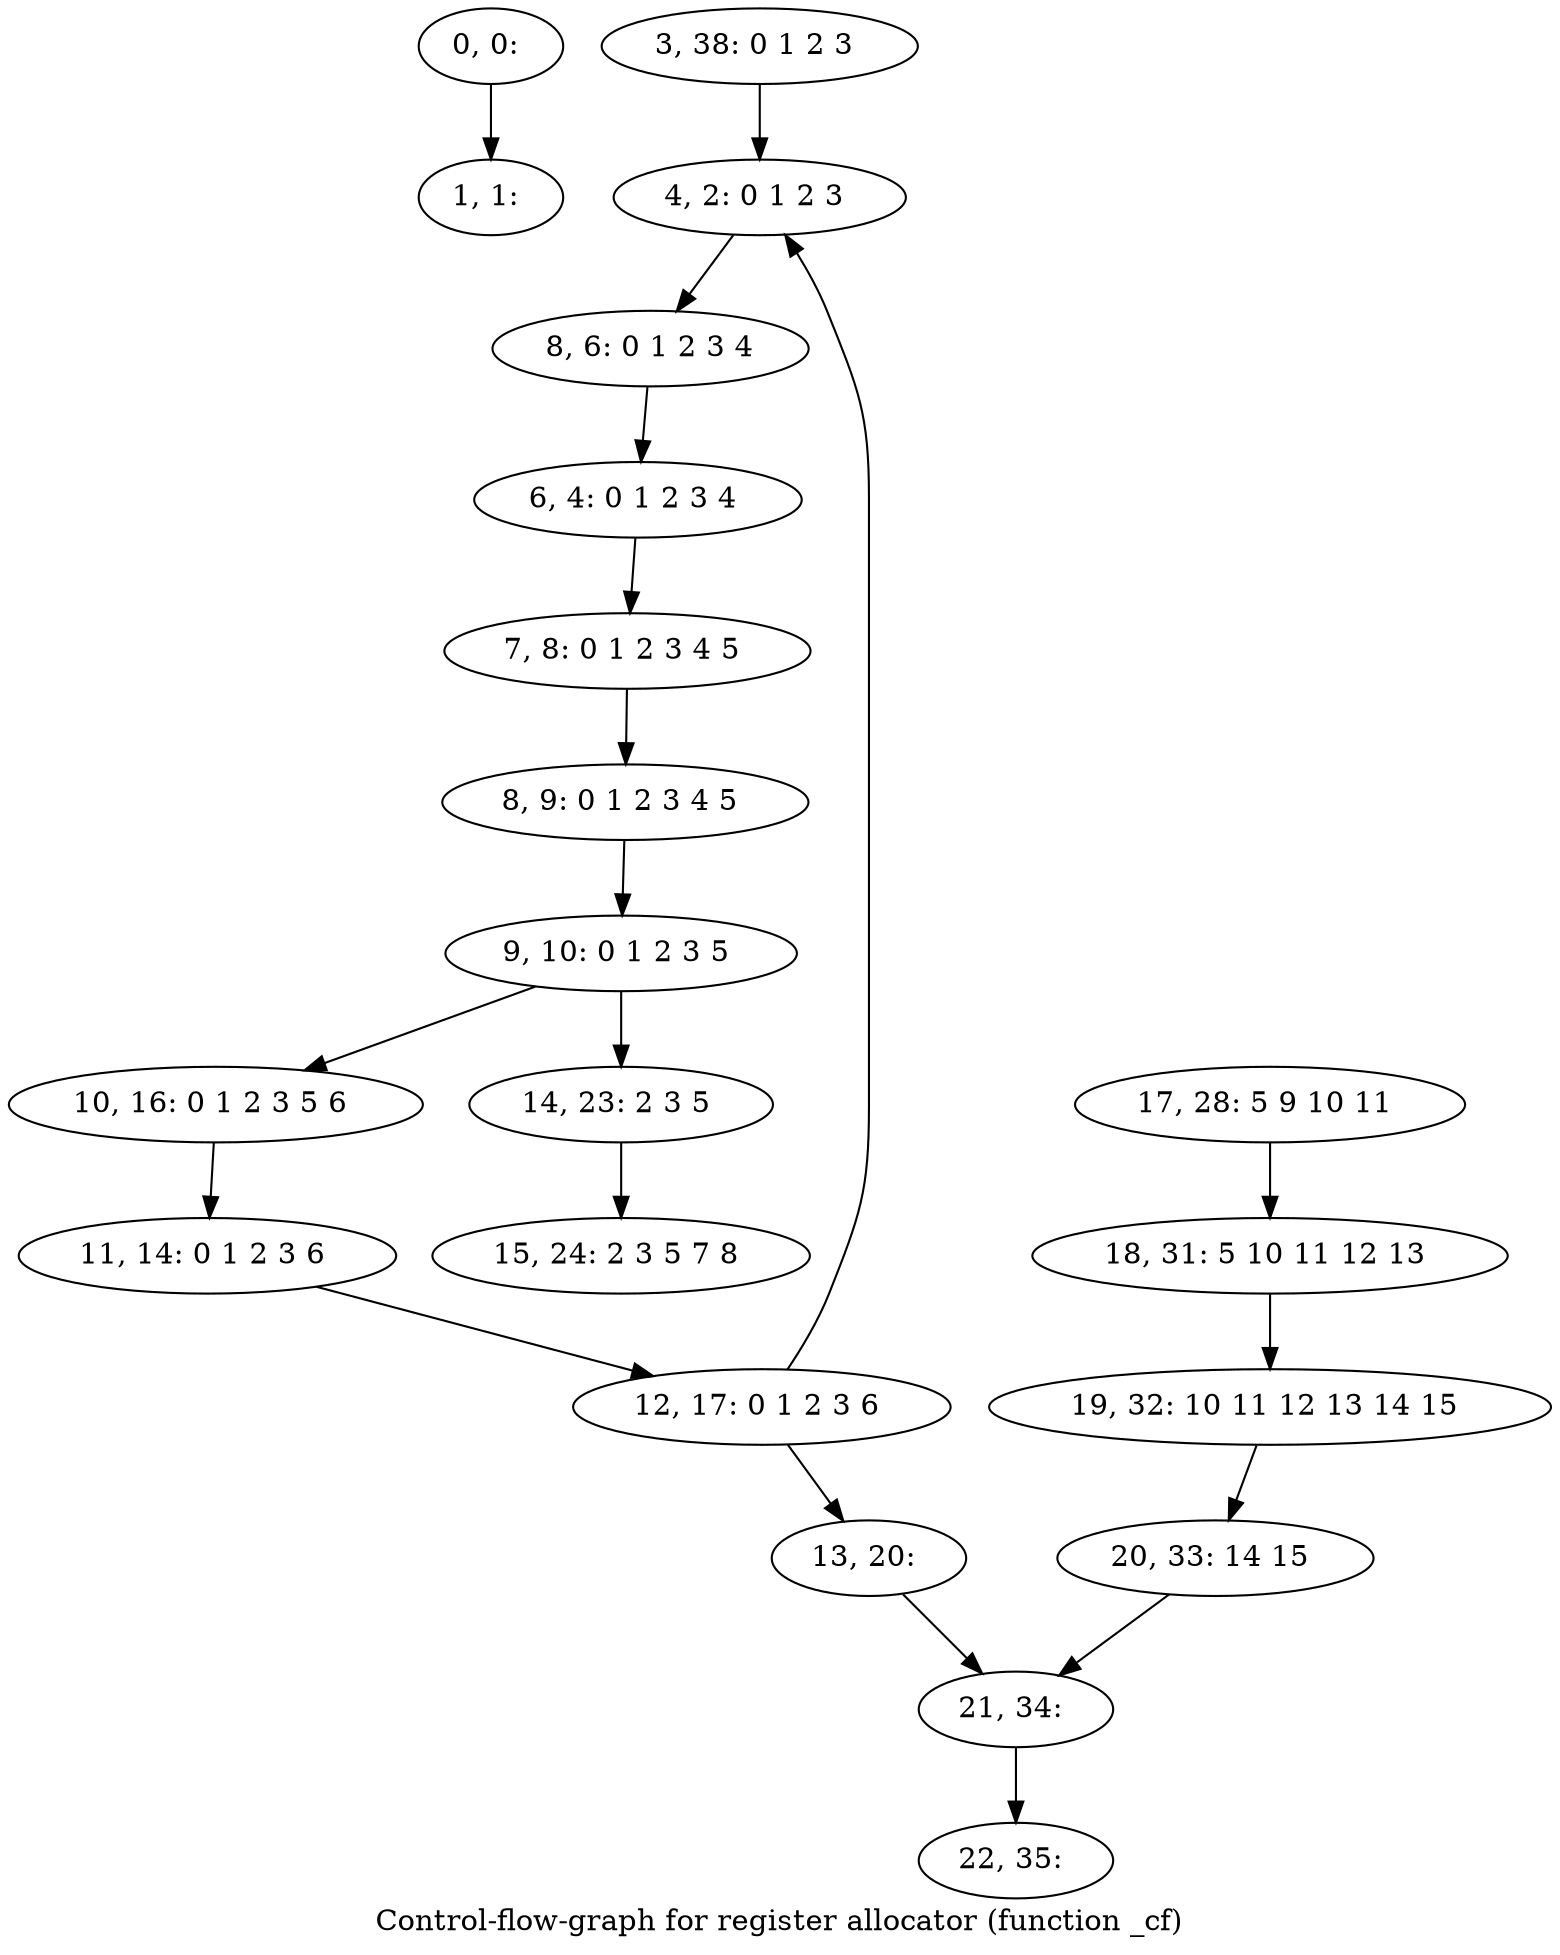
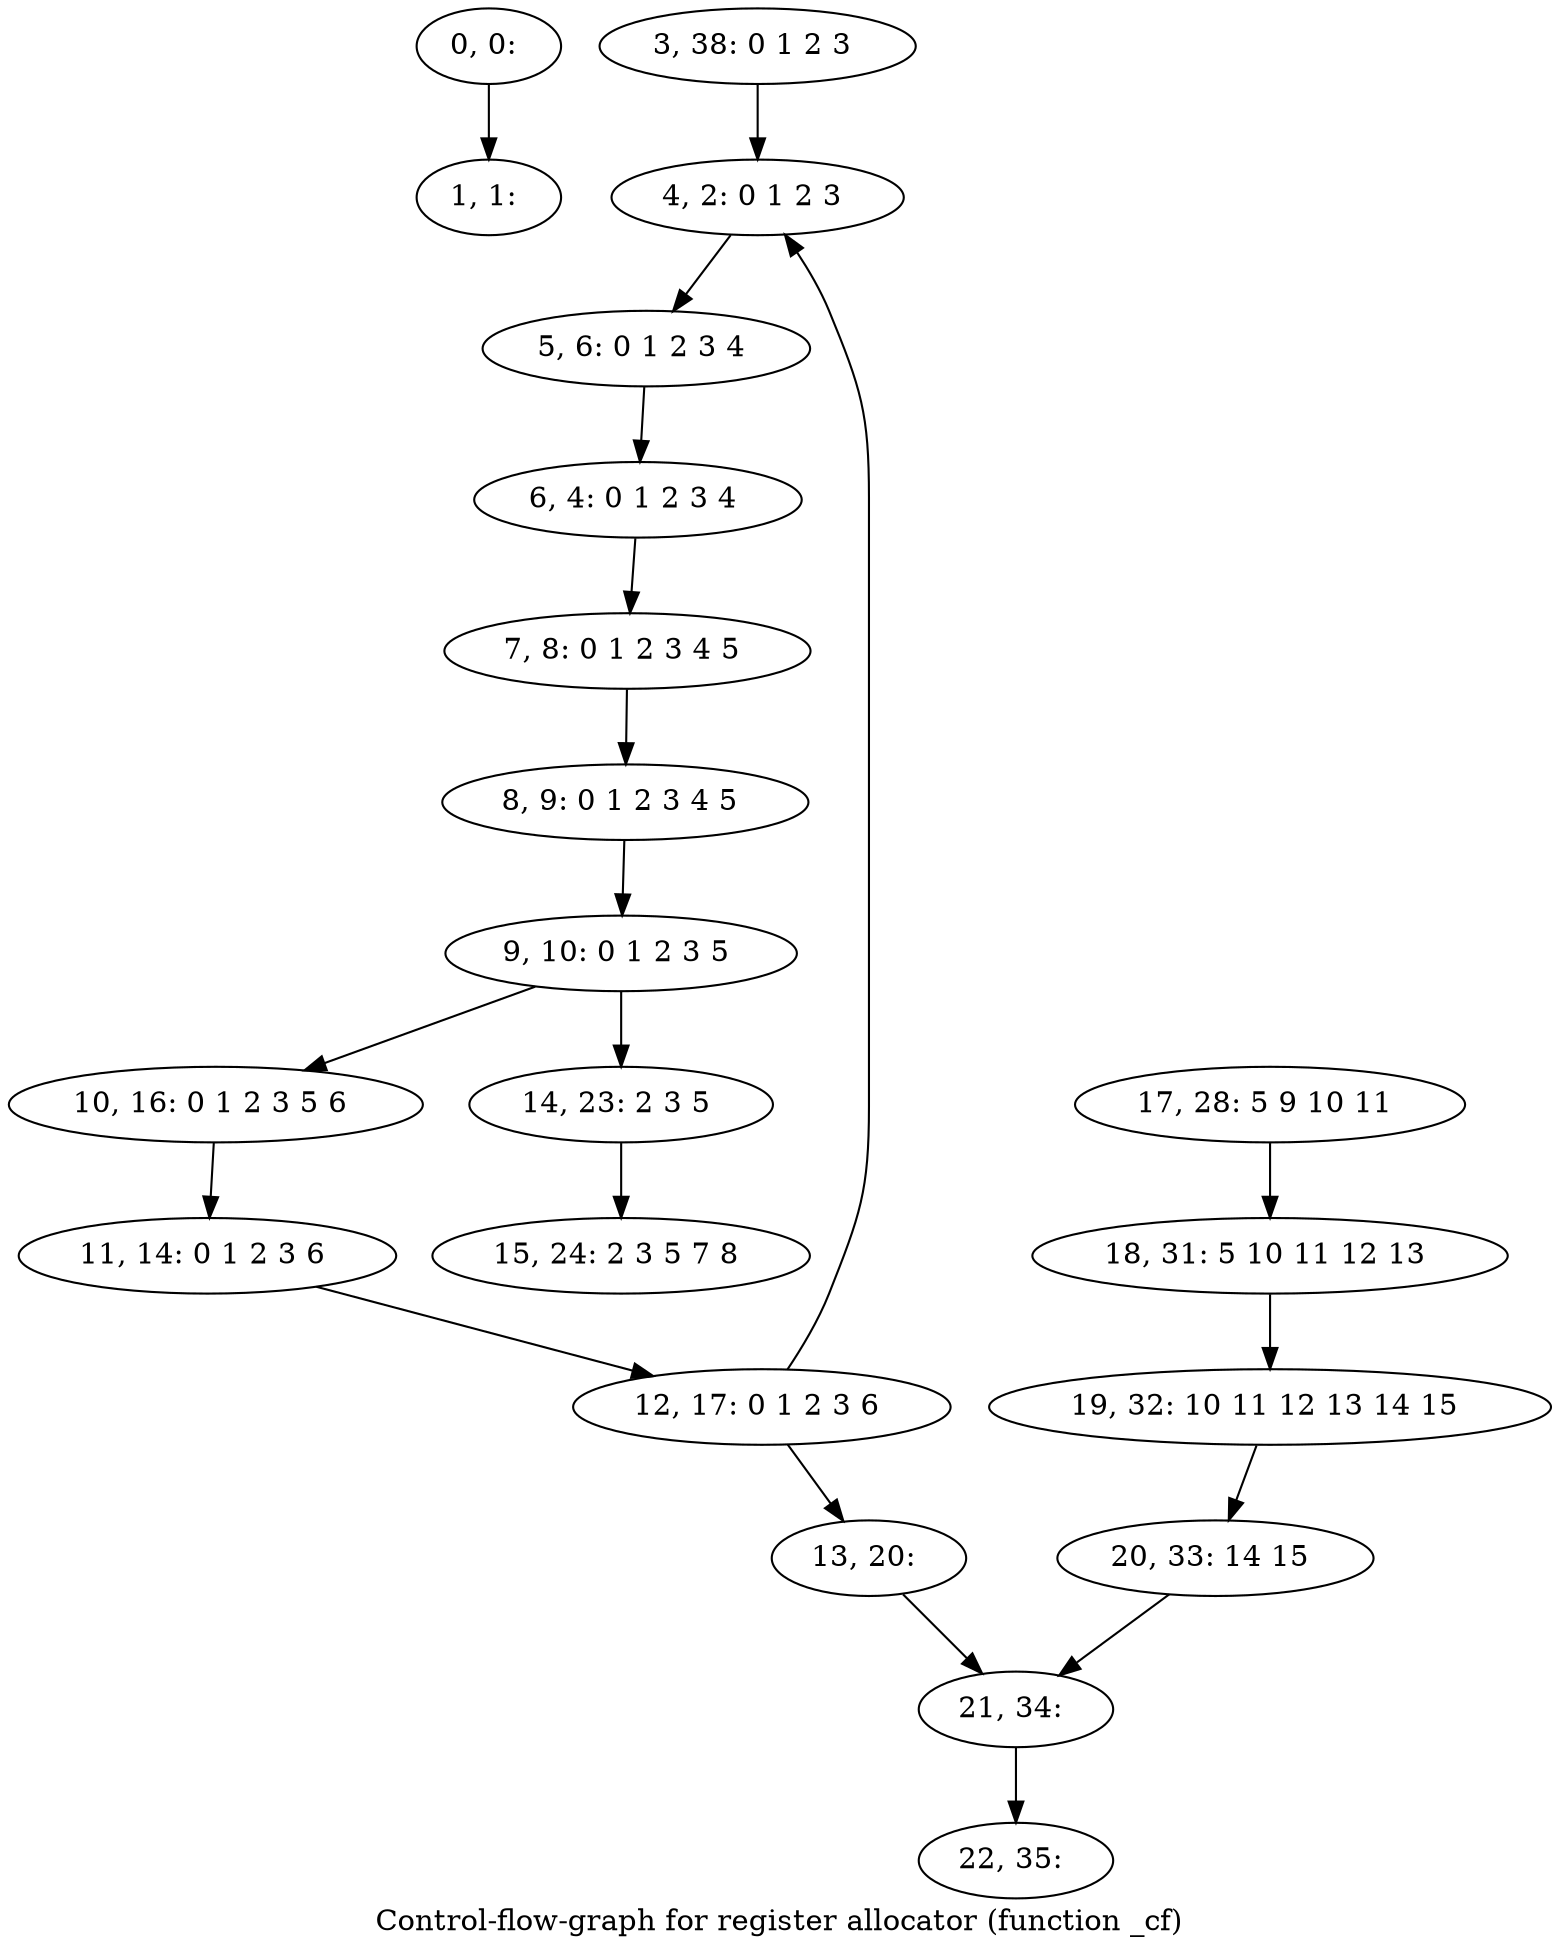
(651, 349) -> (646, 349)
